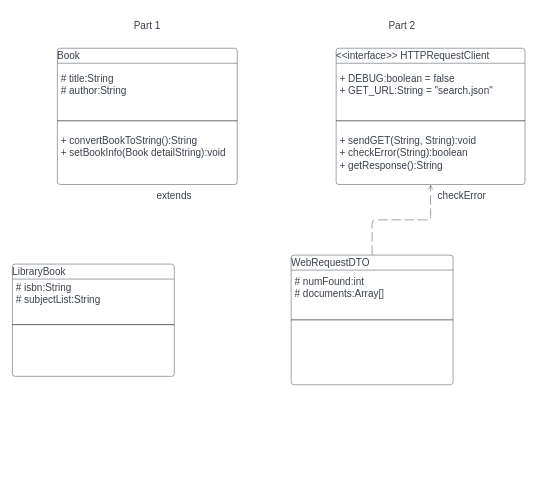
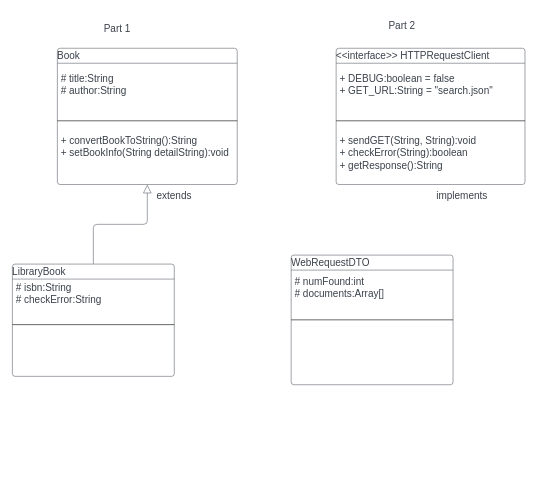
(147, 26) -> (117, 29)
(148, 154) -> (148, 154)
(462, 197) -> (462, 197)
(431, 204) -> none
none -> (116, 225)
(67, 301) -> (65, 301)
